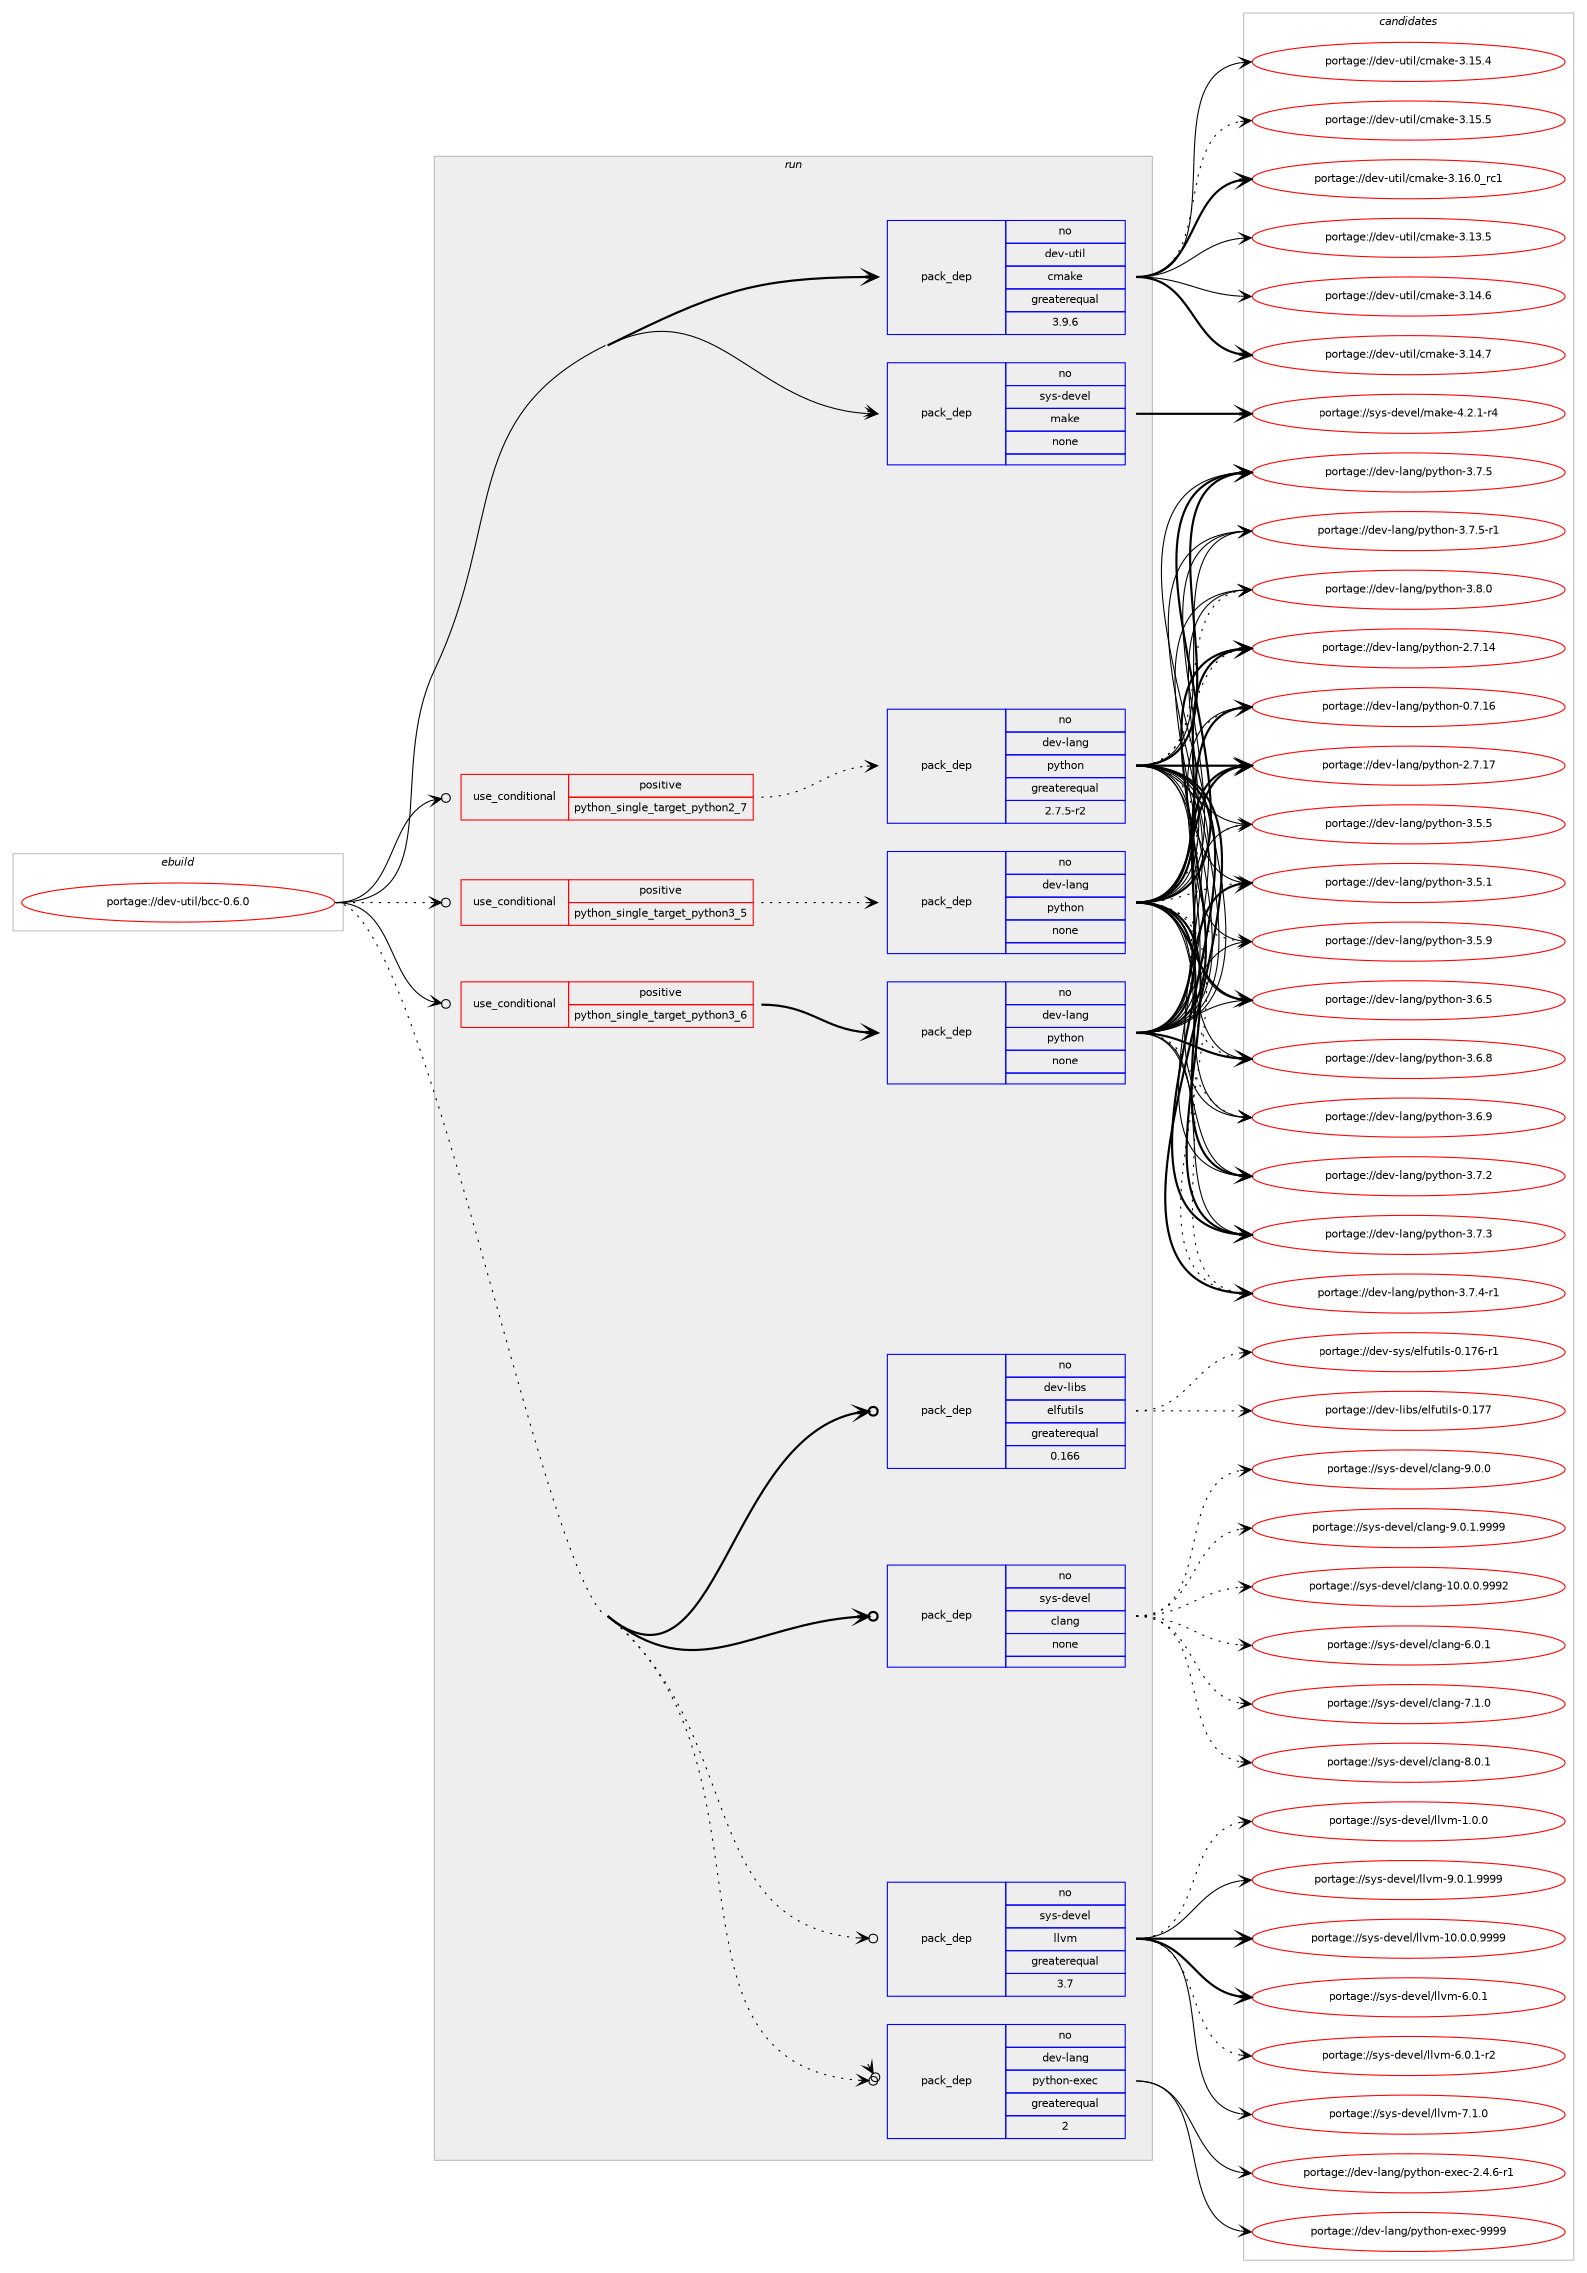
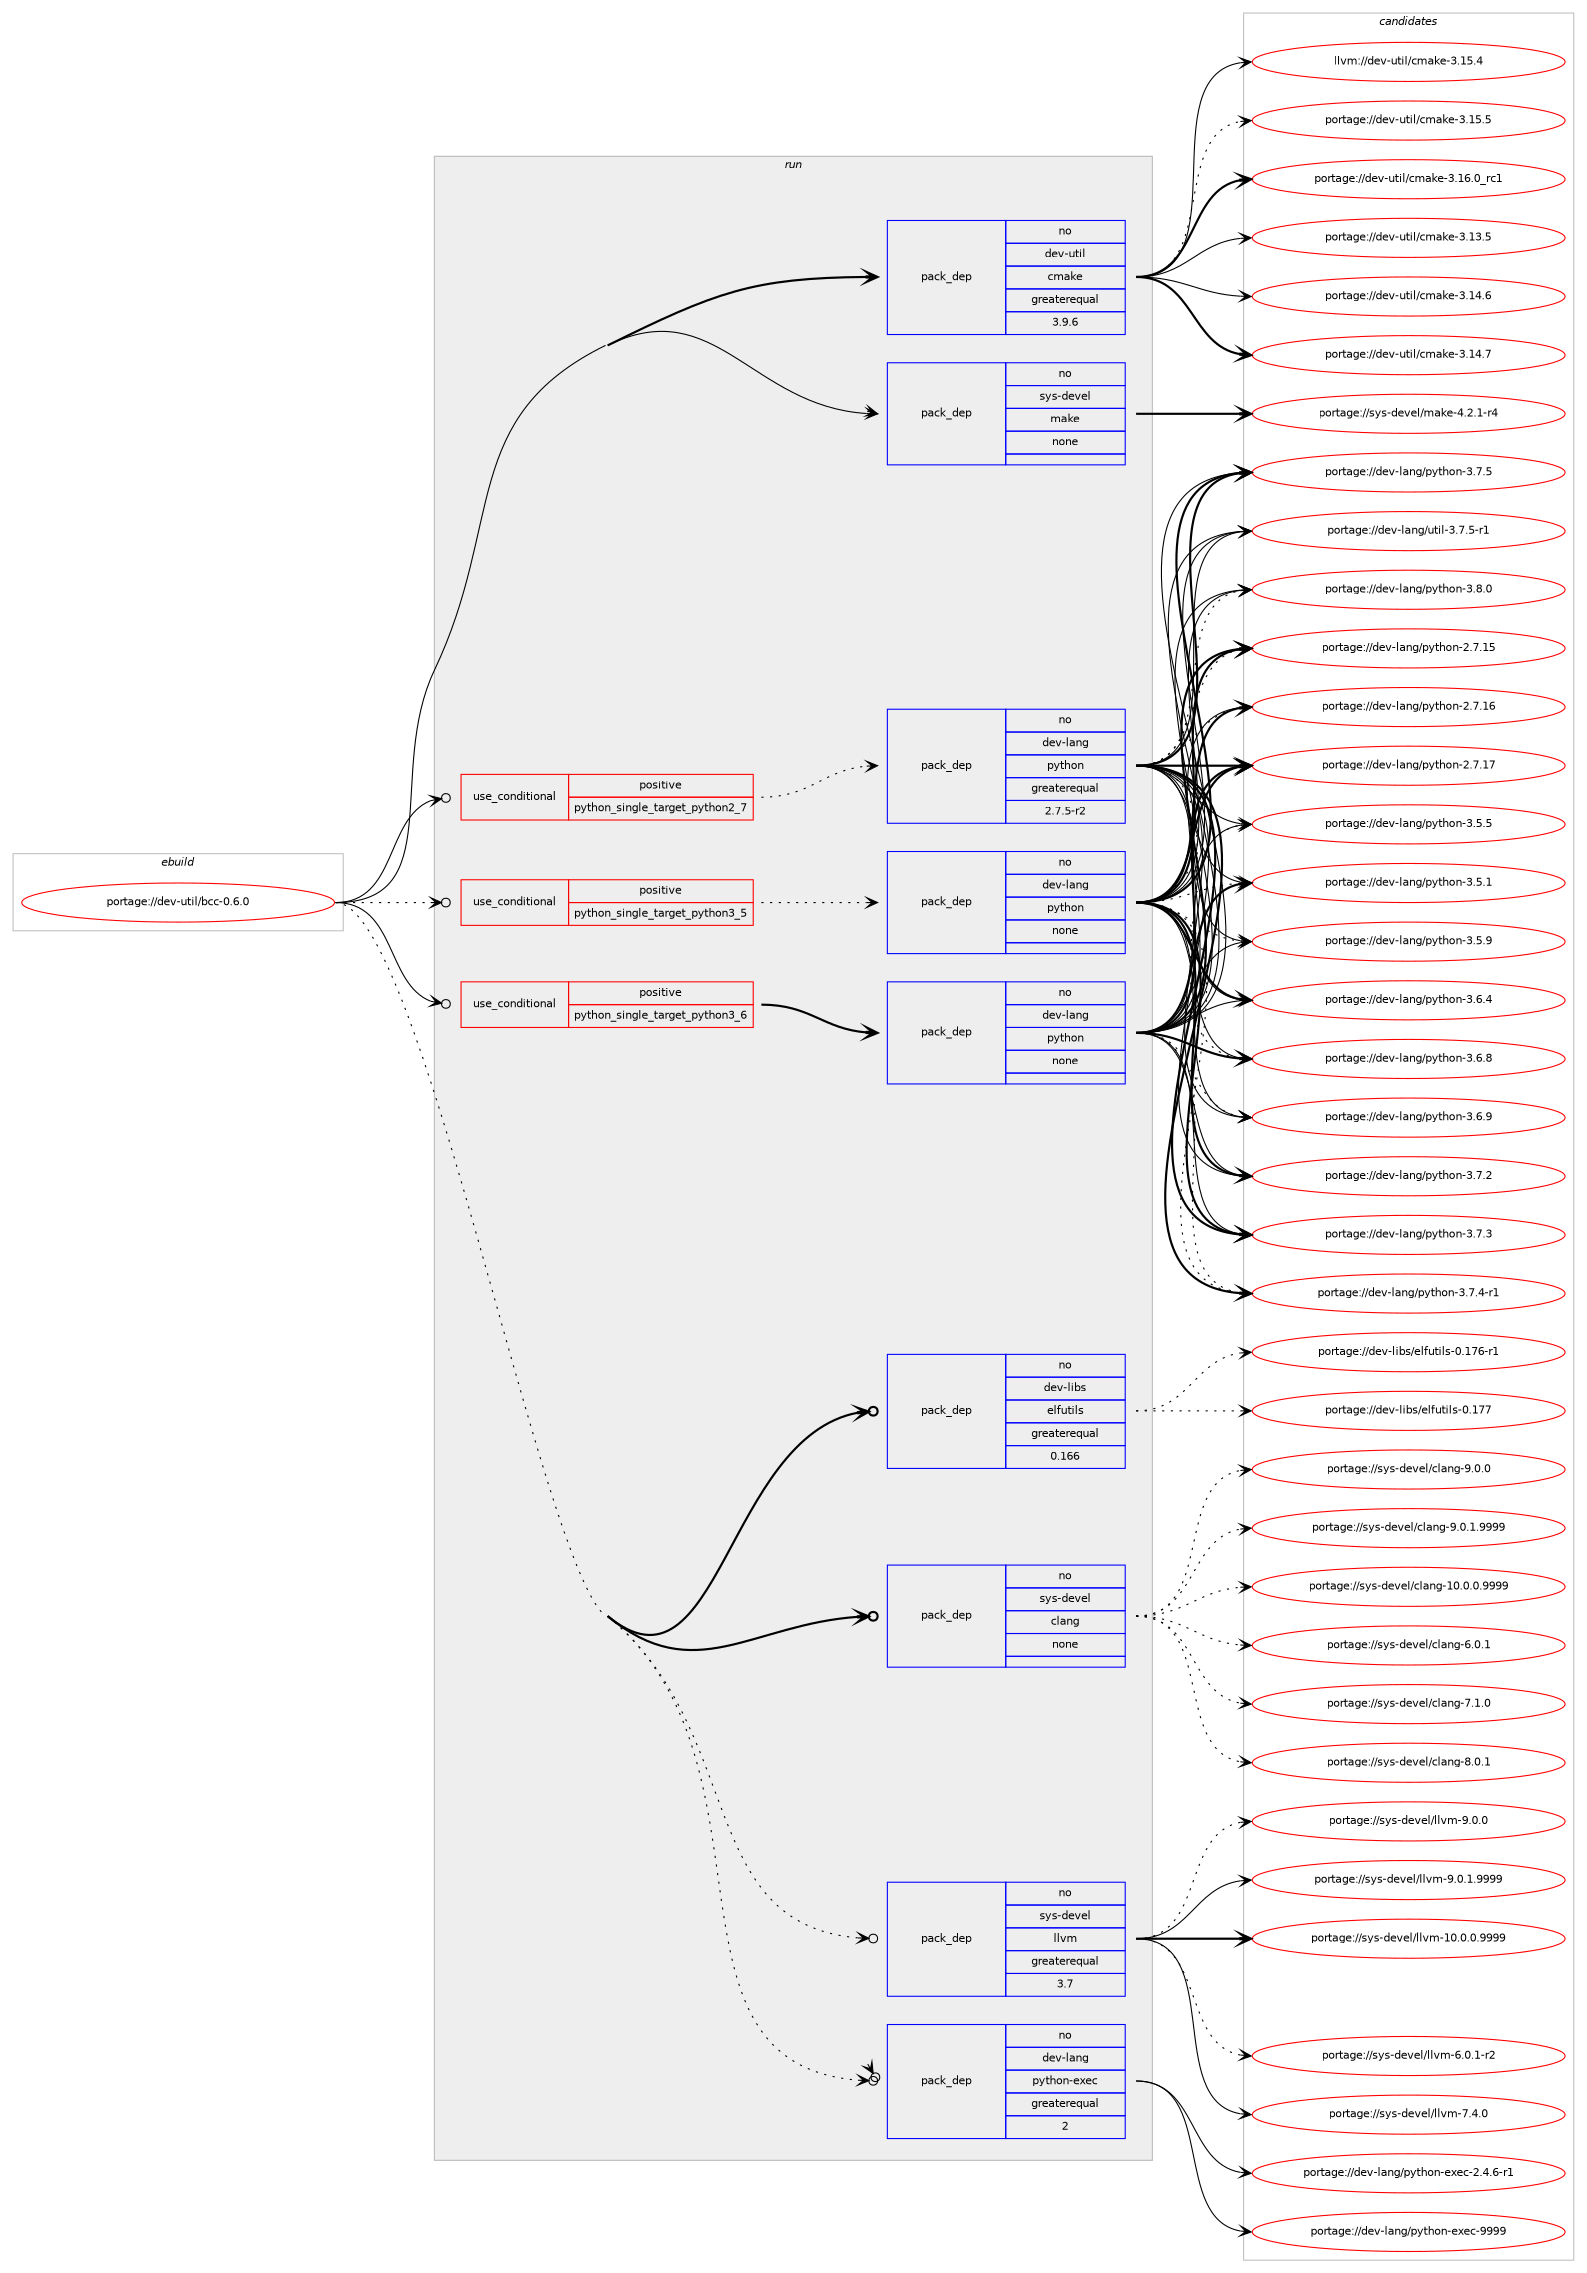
(1409, 62) -> (1409, 62)
(1409, 531) -> (1409, 531)
(1409, 648) -> (1409, 648)
(1409, 707) -> (1409, 707)
(1409, 1000) -> (1409, 1000)
(1409, 1352) -> (1409, 1352)
(1409, 1587) -> (1409, 1587)
(1409, 1821) -> (1409, 1821)
(1409, 1997) -> none
(1409, 2115) -> (1409, 2115)
